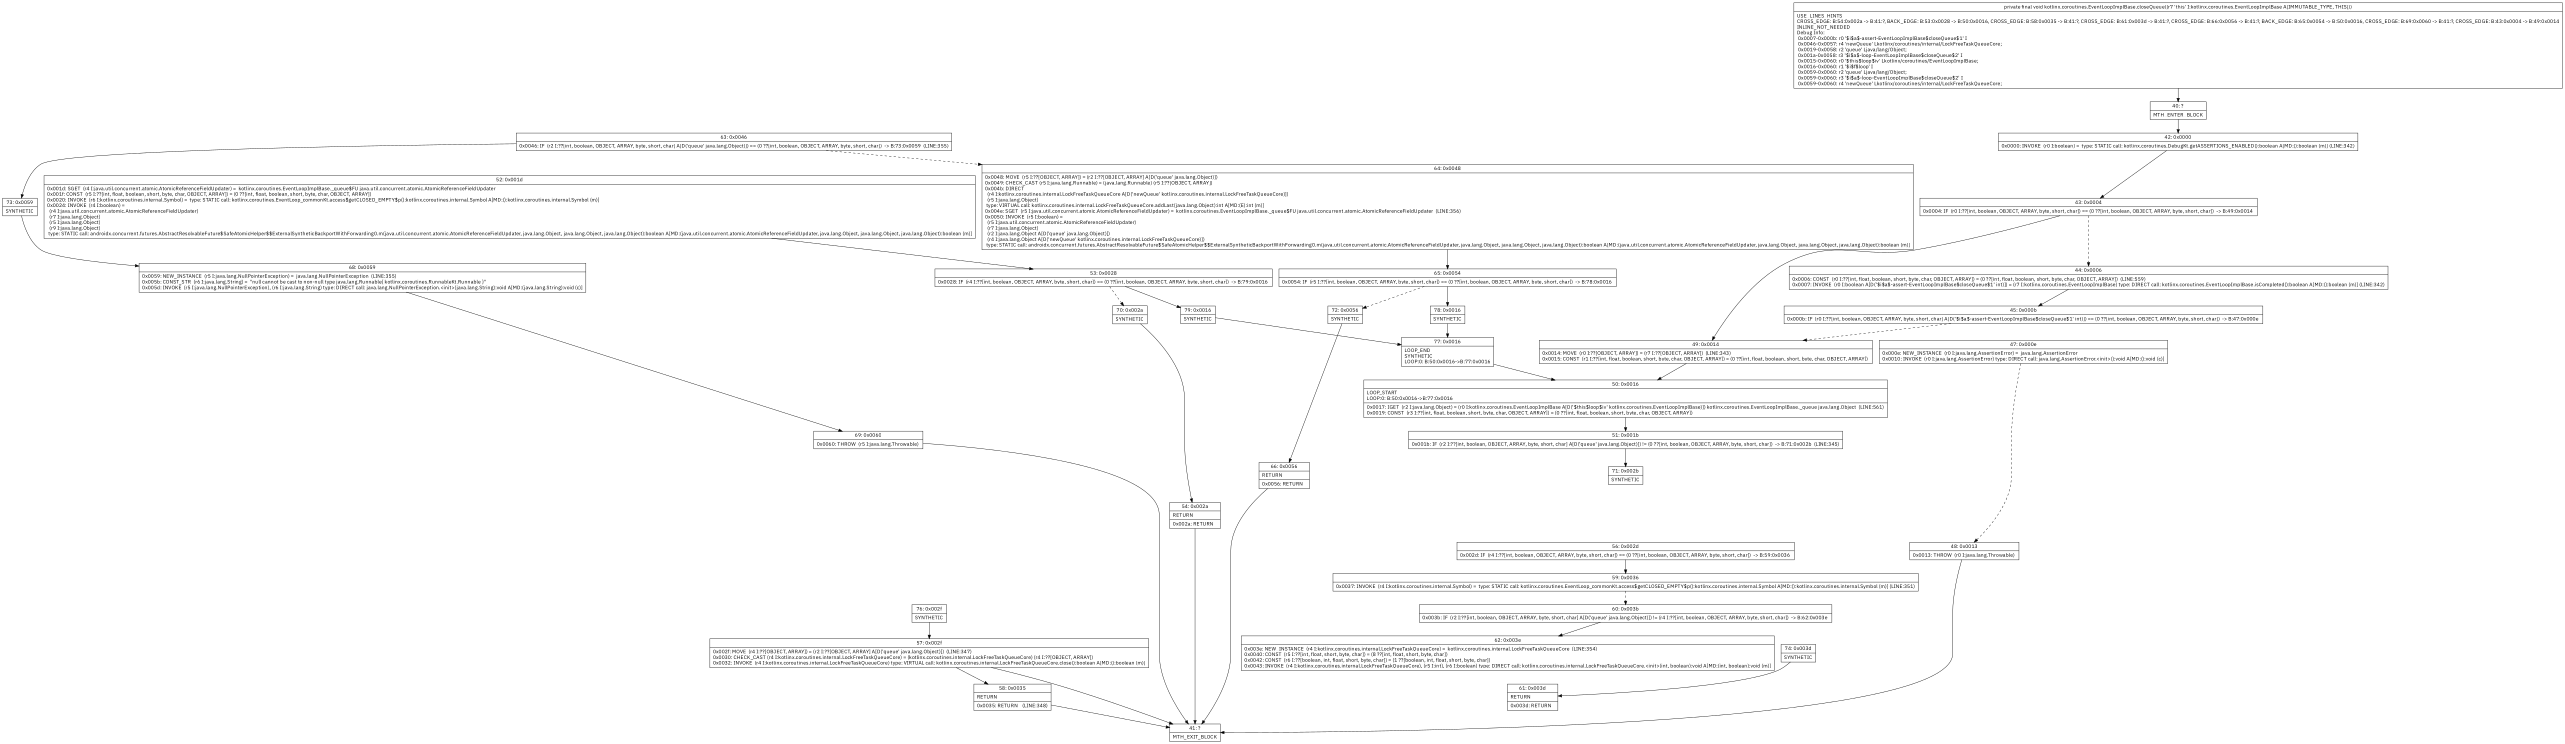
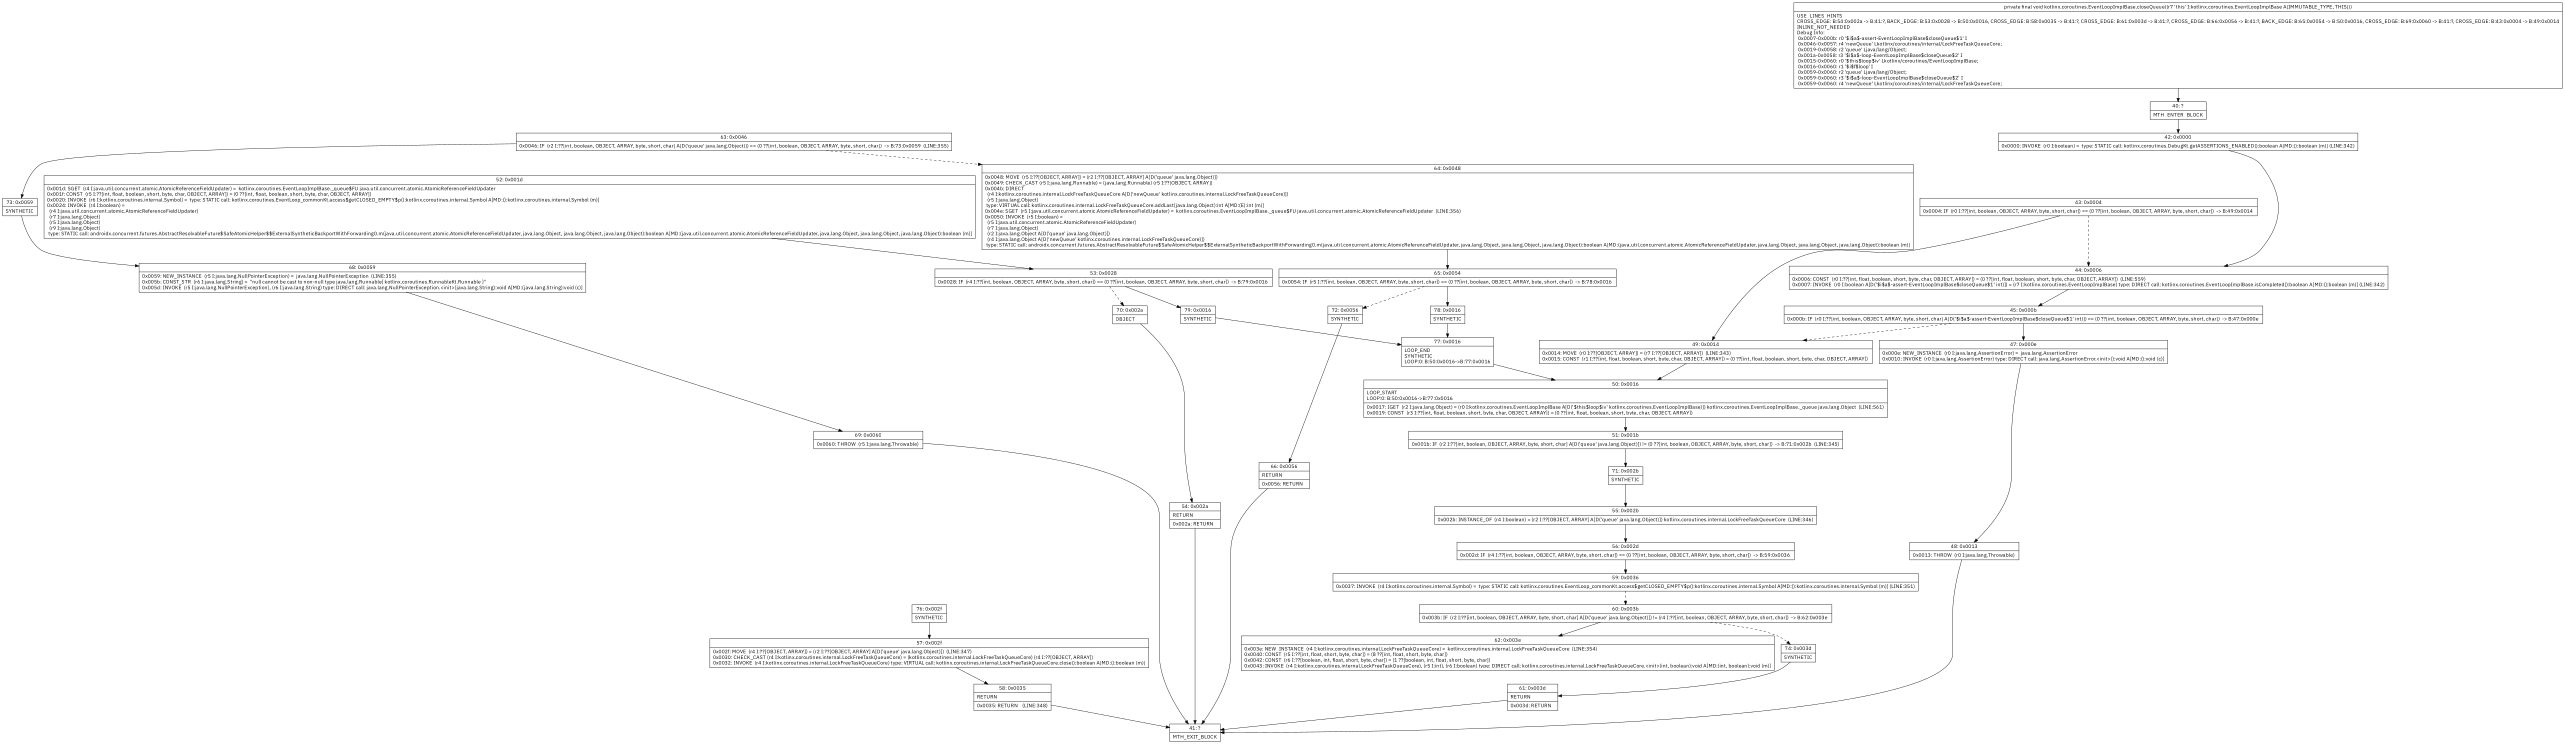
(2135, 173) -> (2278, 208)
(1130, 319) -> (1125, 319)
none -> (2023, 330)
(2011, 456) -> (2011, 456)
none -> (1626, 515)
none -> (1750, 628)
(1081, 692) -> (1366, 715)
